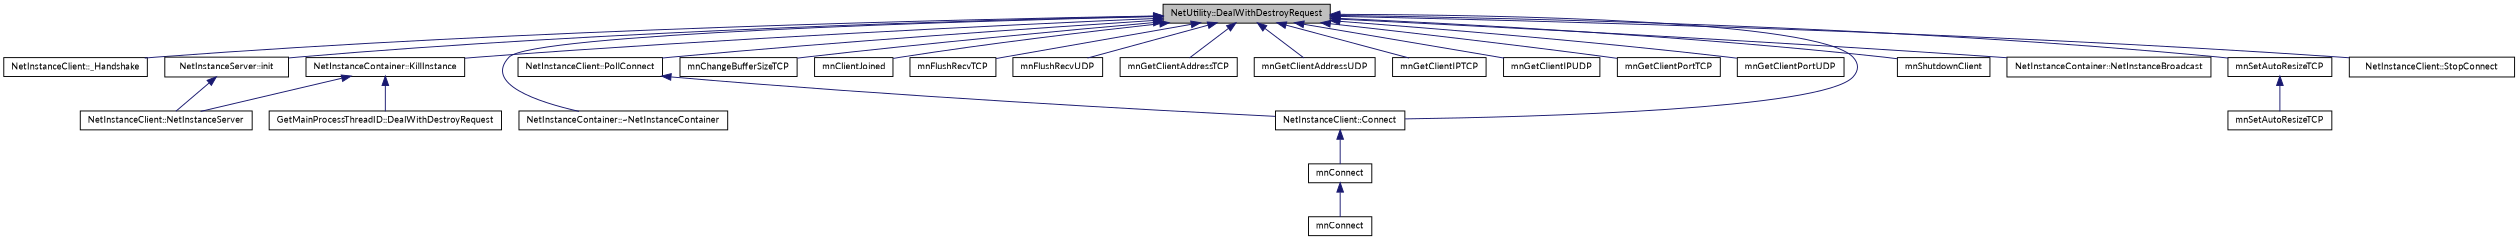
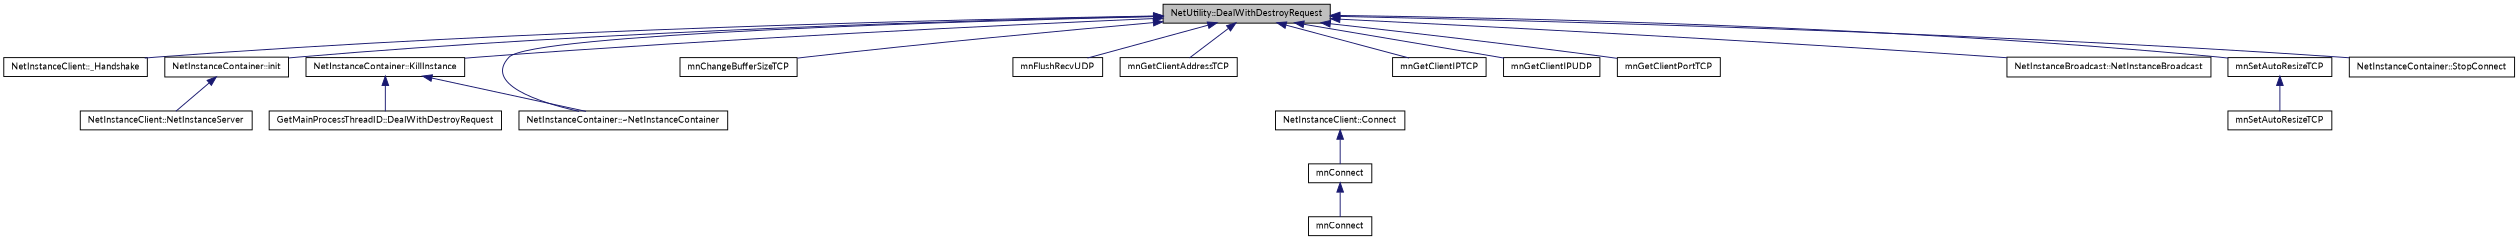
(1786, 36) -> none
(227, 67) -> (227, 67)
(590, 67) -> none
(854, 67) -> none
(953, 67) -> none
(1315, 67) -> none
(1791, 67) -> none
(1944, 67) -> none
(2109, 67) -> (2109, 67)
(2432, 67) -> (2432, 67)
(271, 95) -> (509, 95)
